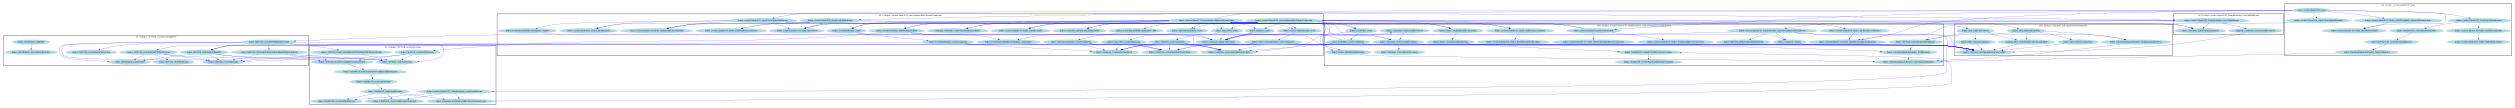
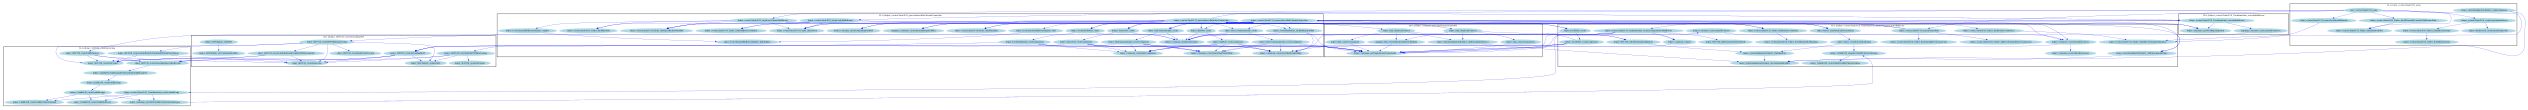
(2392, 42) -> none
(1348, 52) -> (2142, 53)
